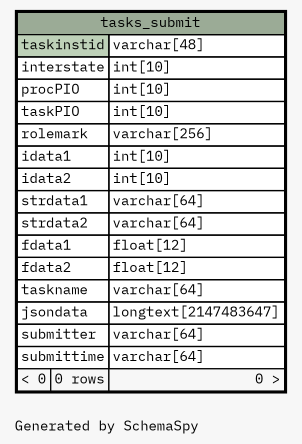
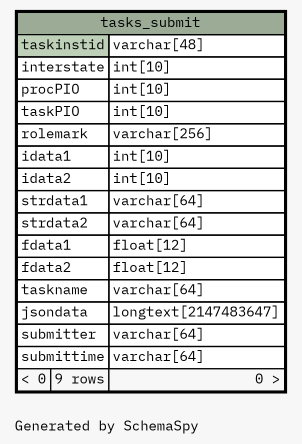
(80, 379) -> (80, 379)
